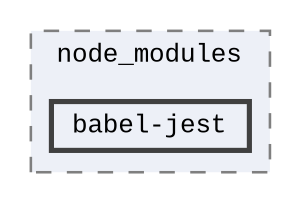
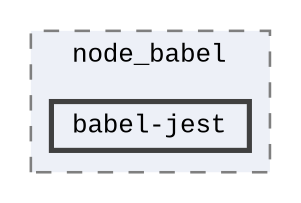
(150, 55) -> (150, 55)
